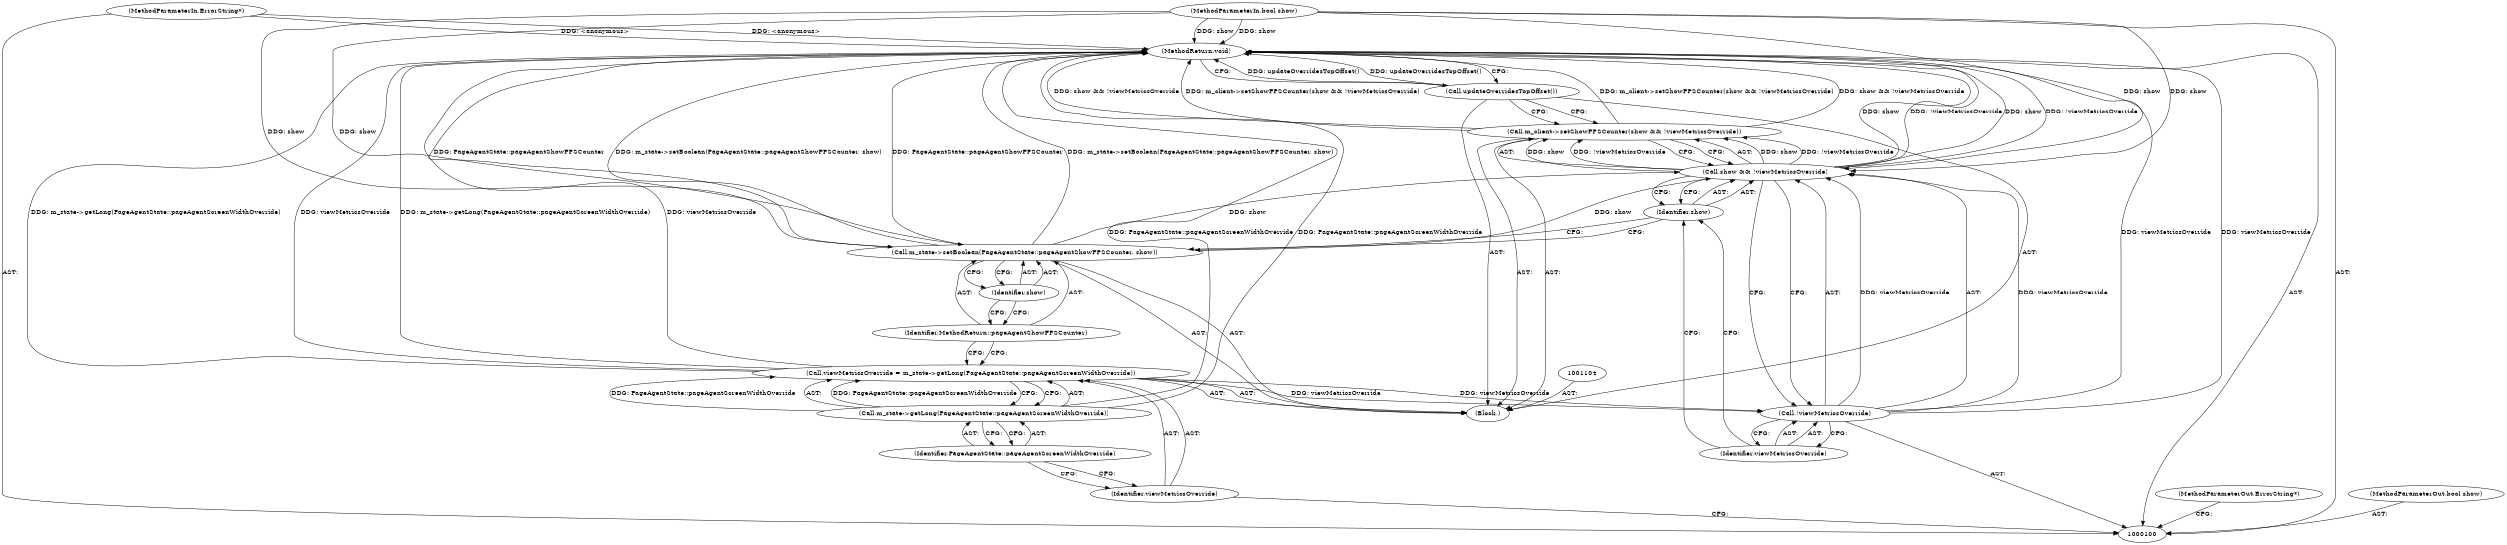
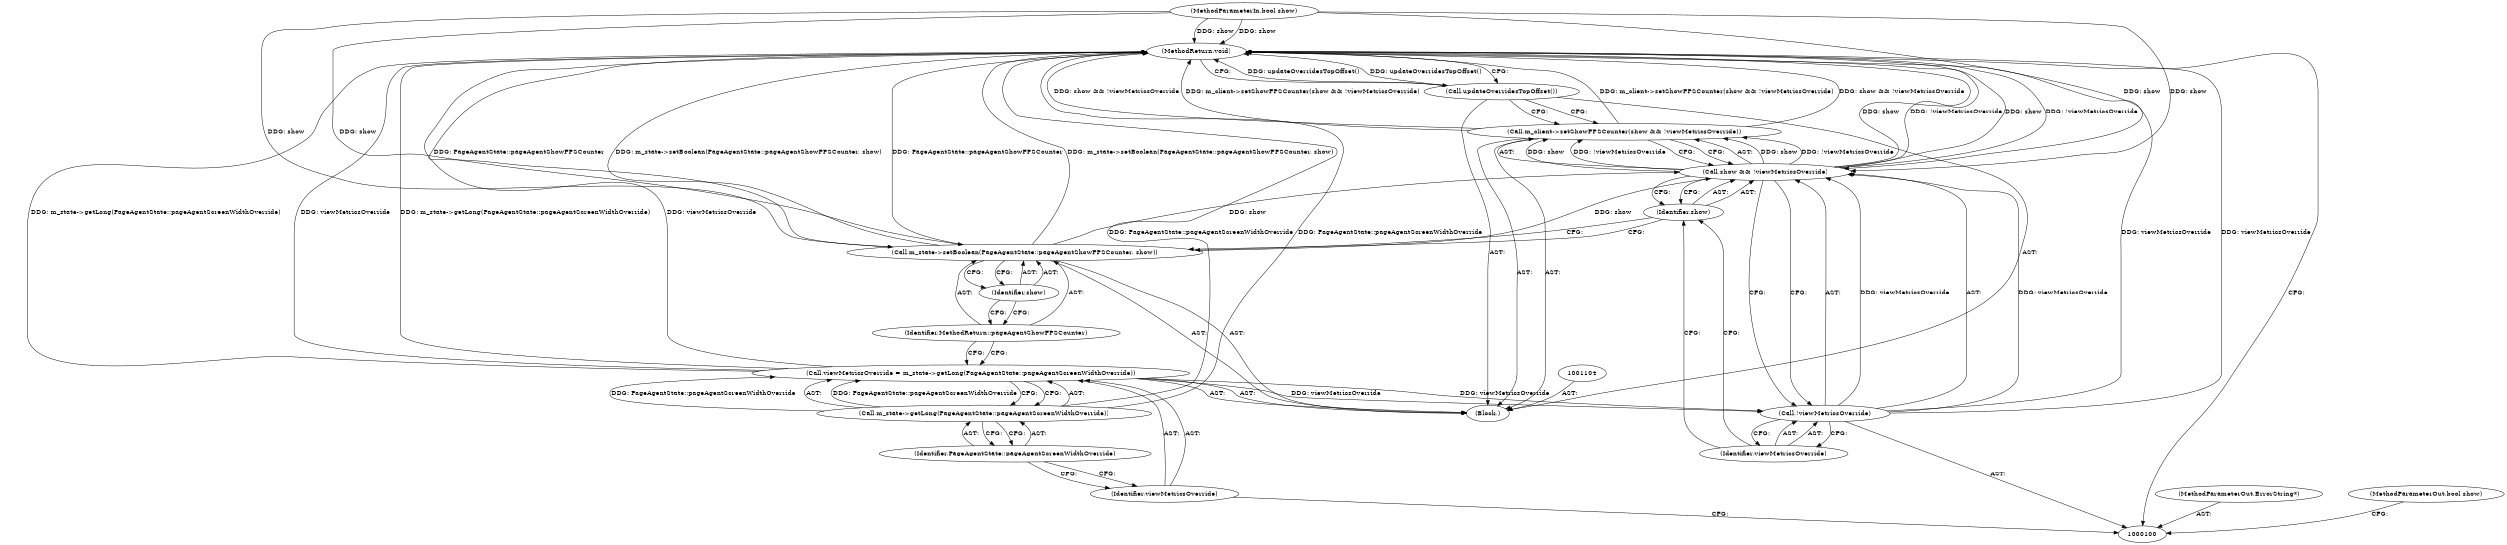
(186, 11) -> none
(2142, 28) -> none
(2298, 293) -> (2298, 293)
(2205, 514) -> (2205, 514)
(2381, 514) -> (2381, 514)
